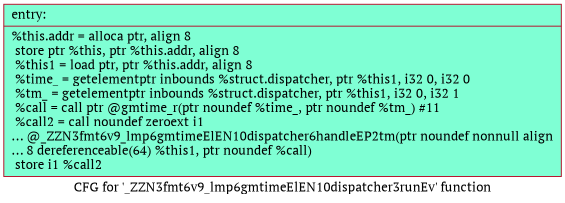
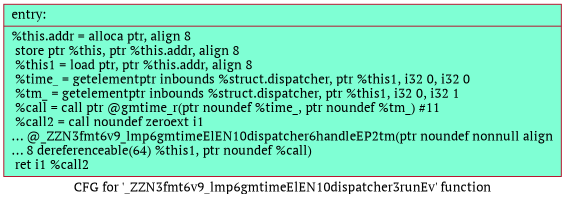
(57, 165) -> (50, 165)
